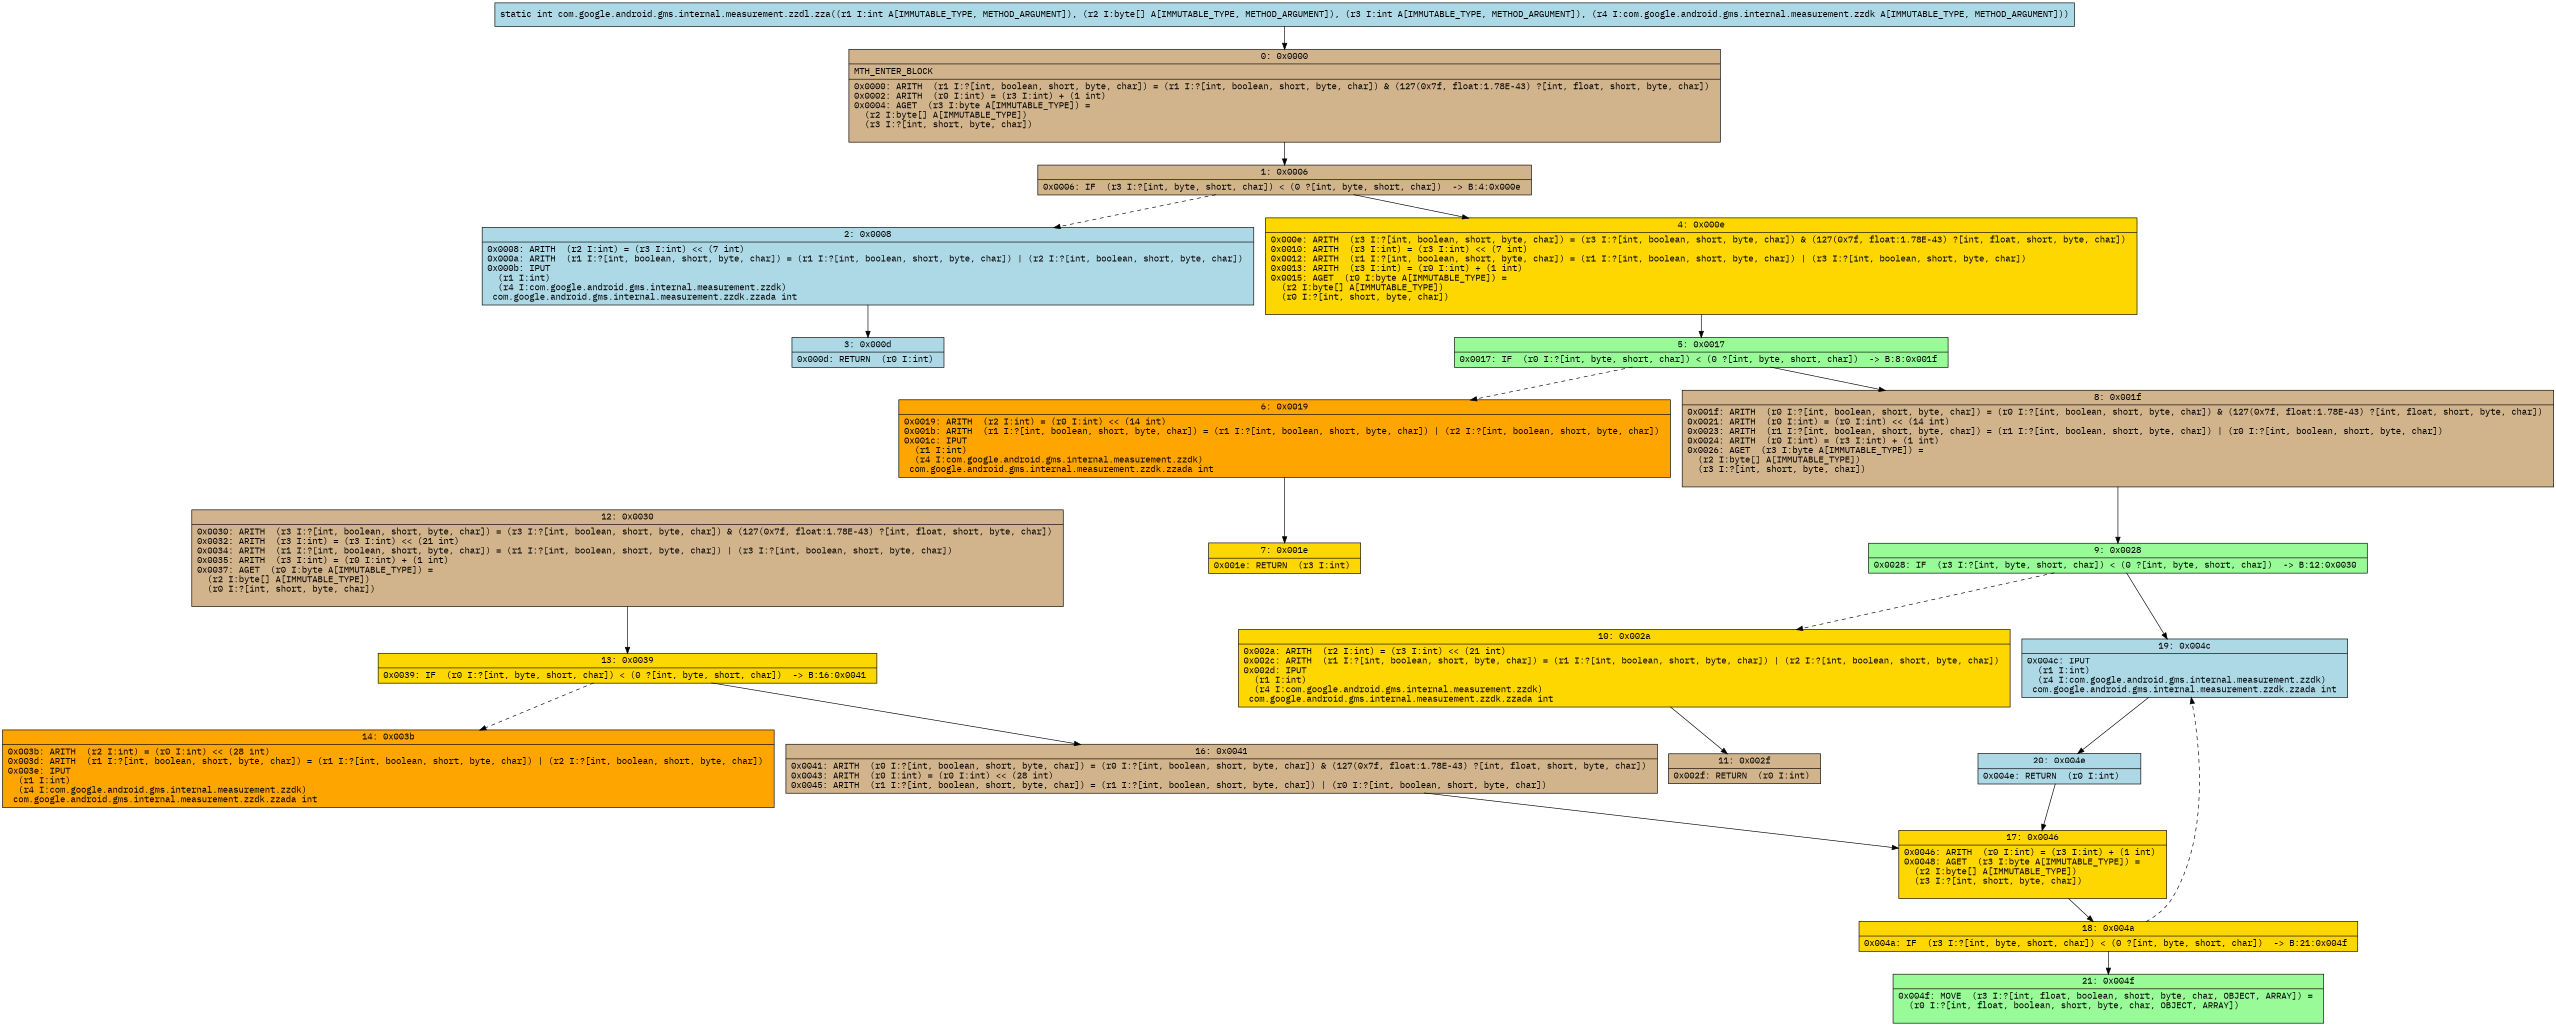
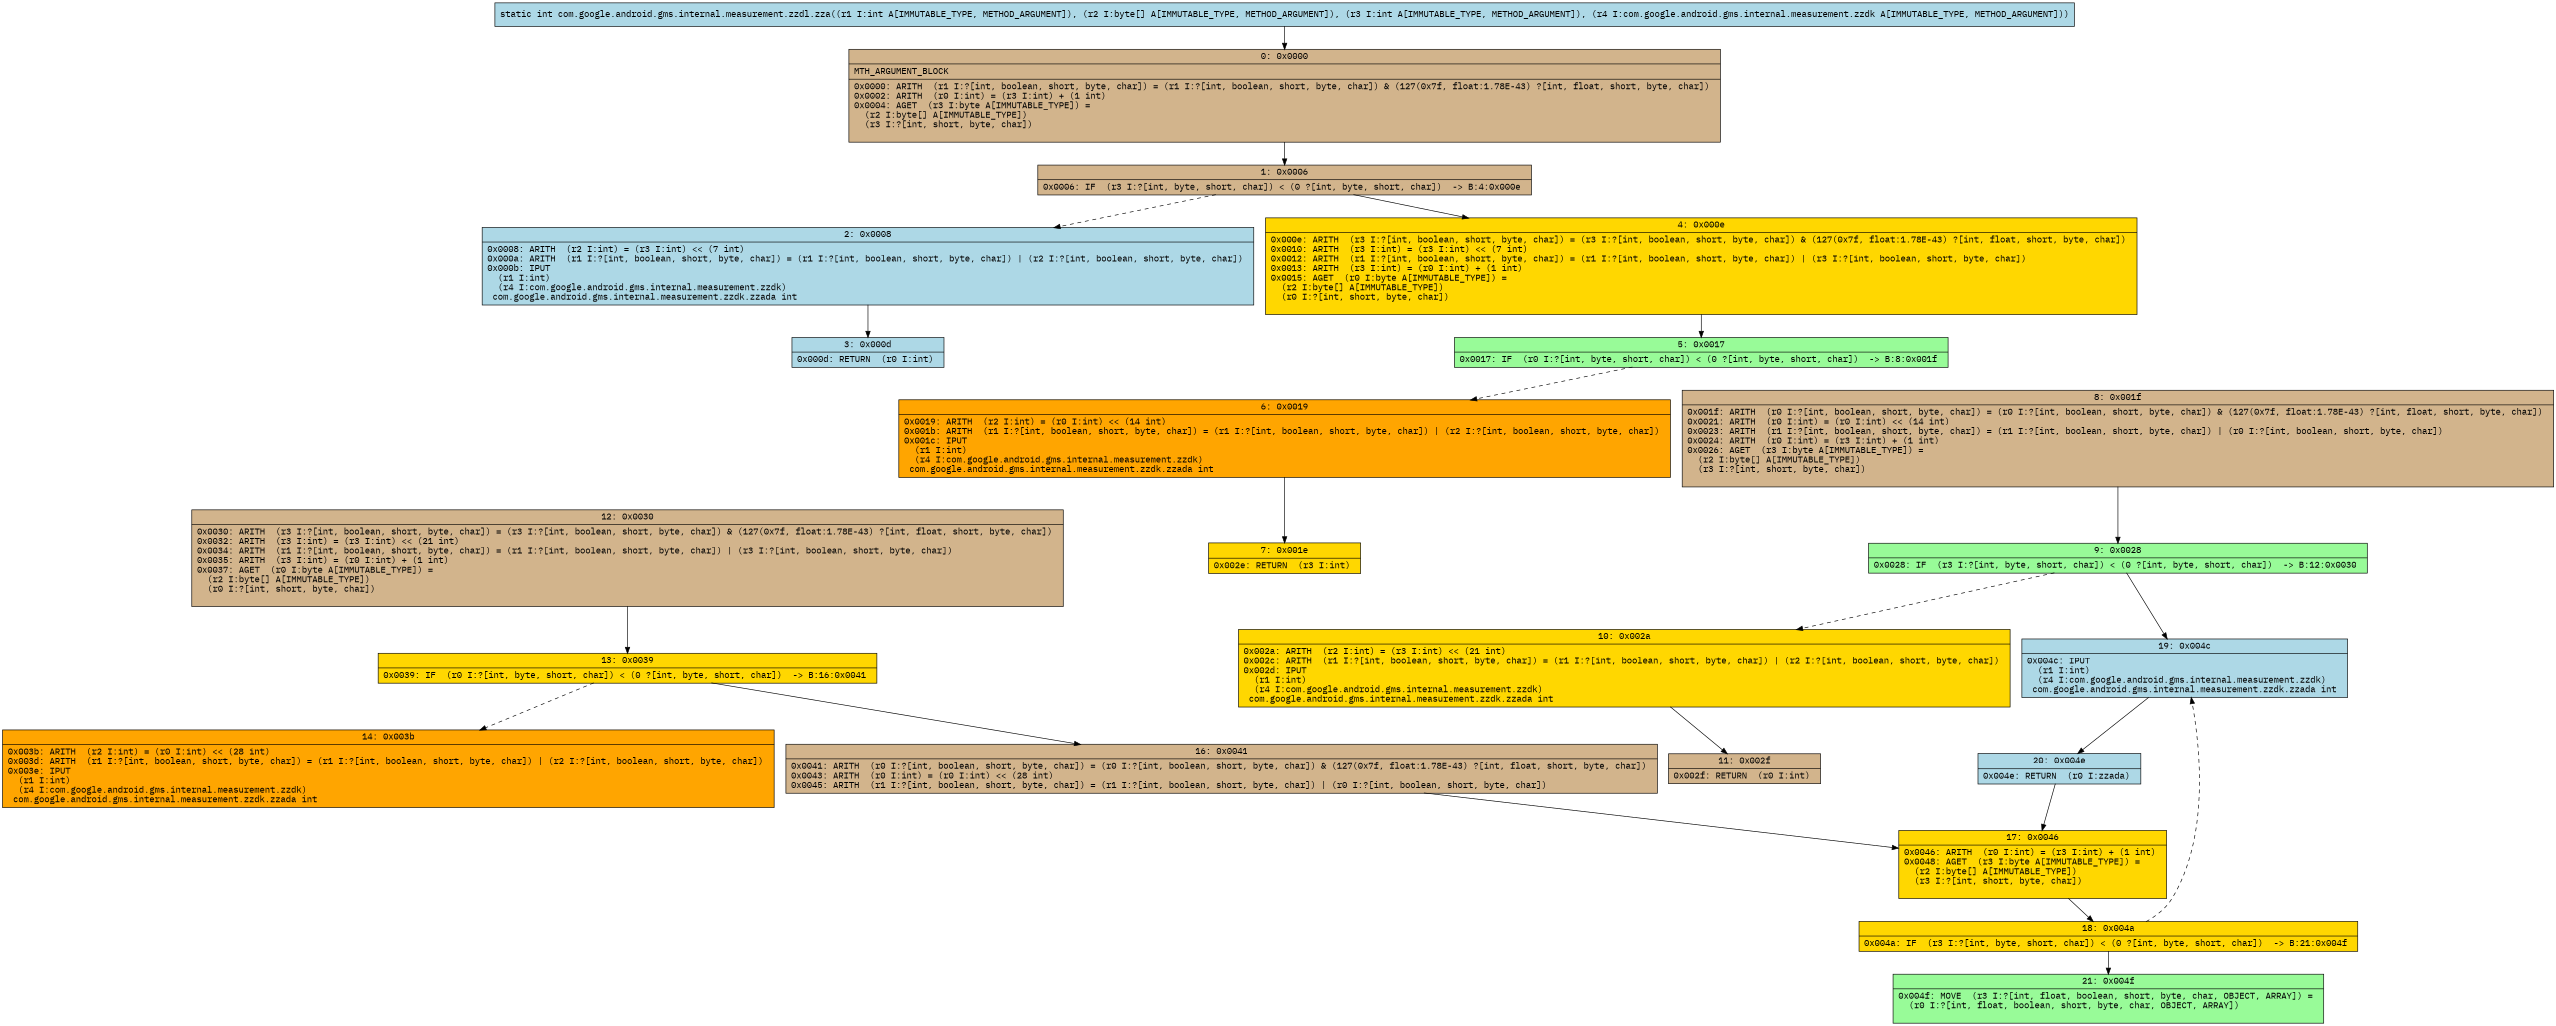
(893, 71) -> (901, 71)
(1825, 378) -> none
(1285, 566) -> (1285, 566)
(2054, 776) -> (2059, 776)
